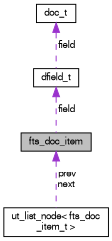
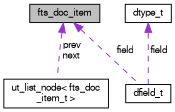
(56, 13) -> (148, 13)
(56, 115) -> (110, 57)
